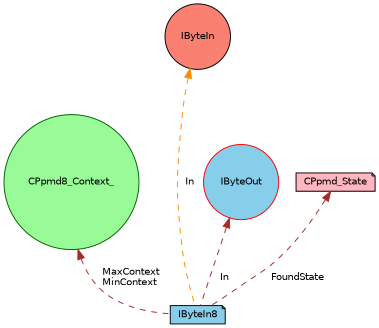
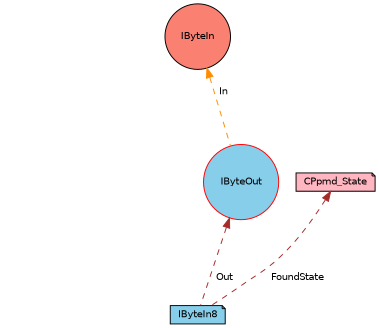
(71, 182) -> none
(178, 192) -> (220, 112)
(223, 278) -> (223, 278)
